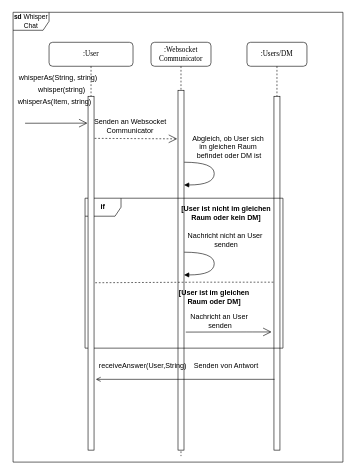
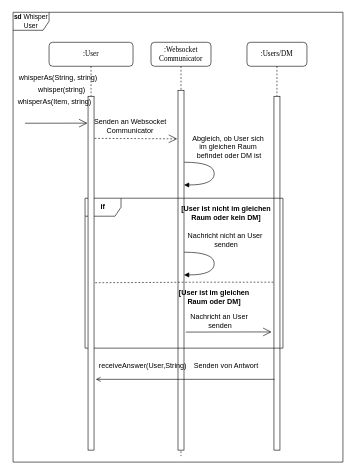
(31, 21) -> (31, 21)
